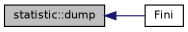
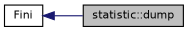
(131, 16) -> (69, 16)
